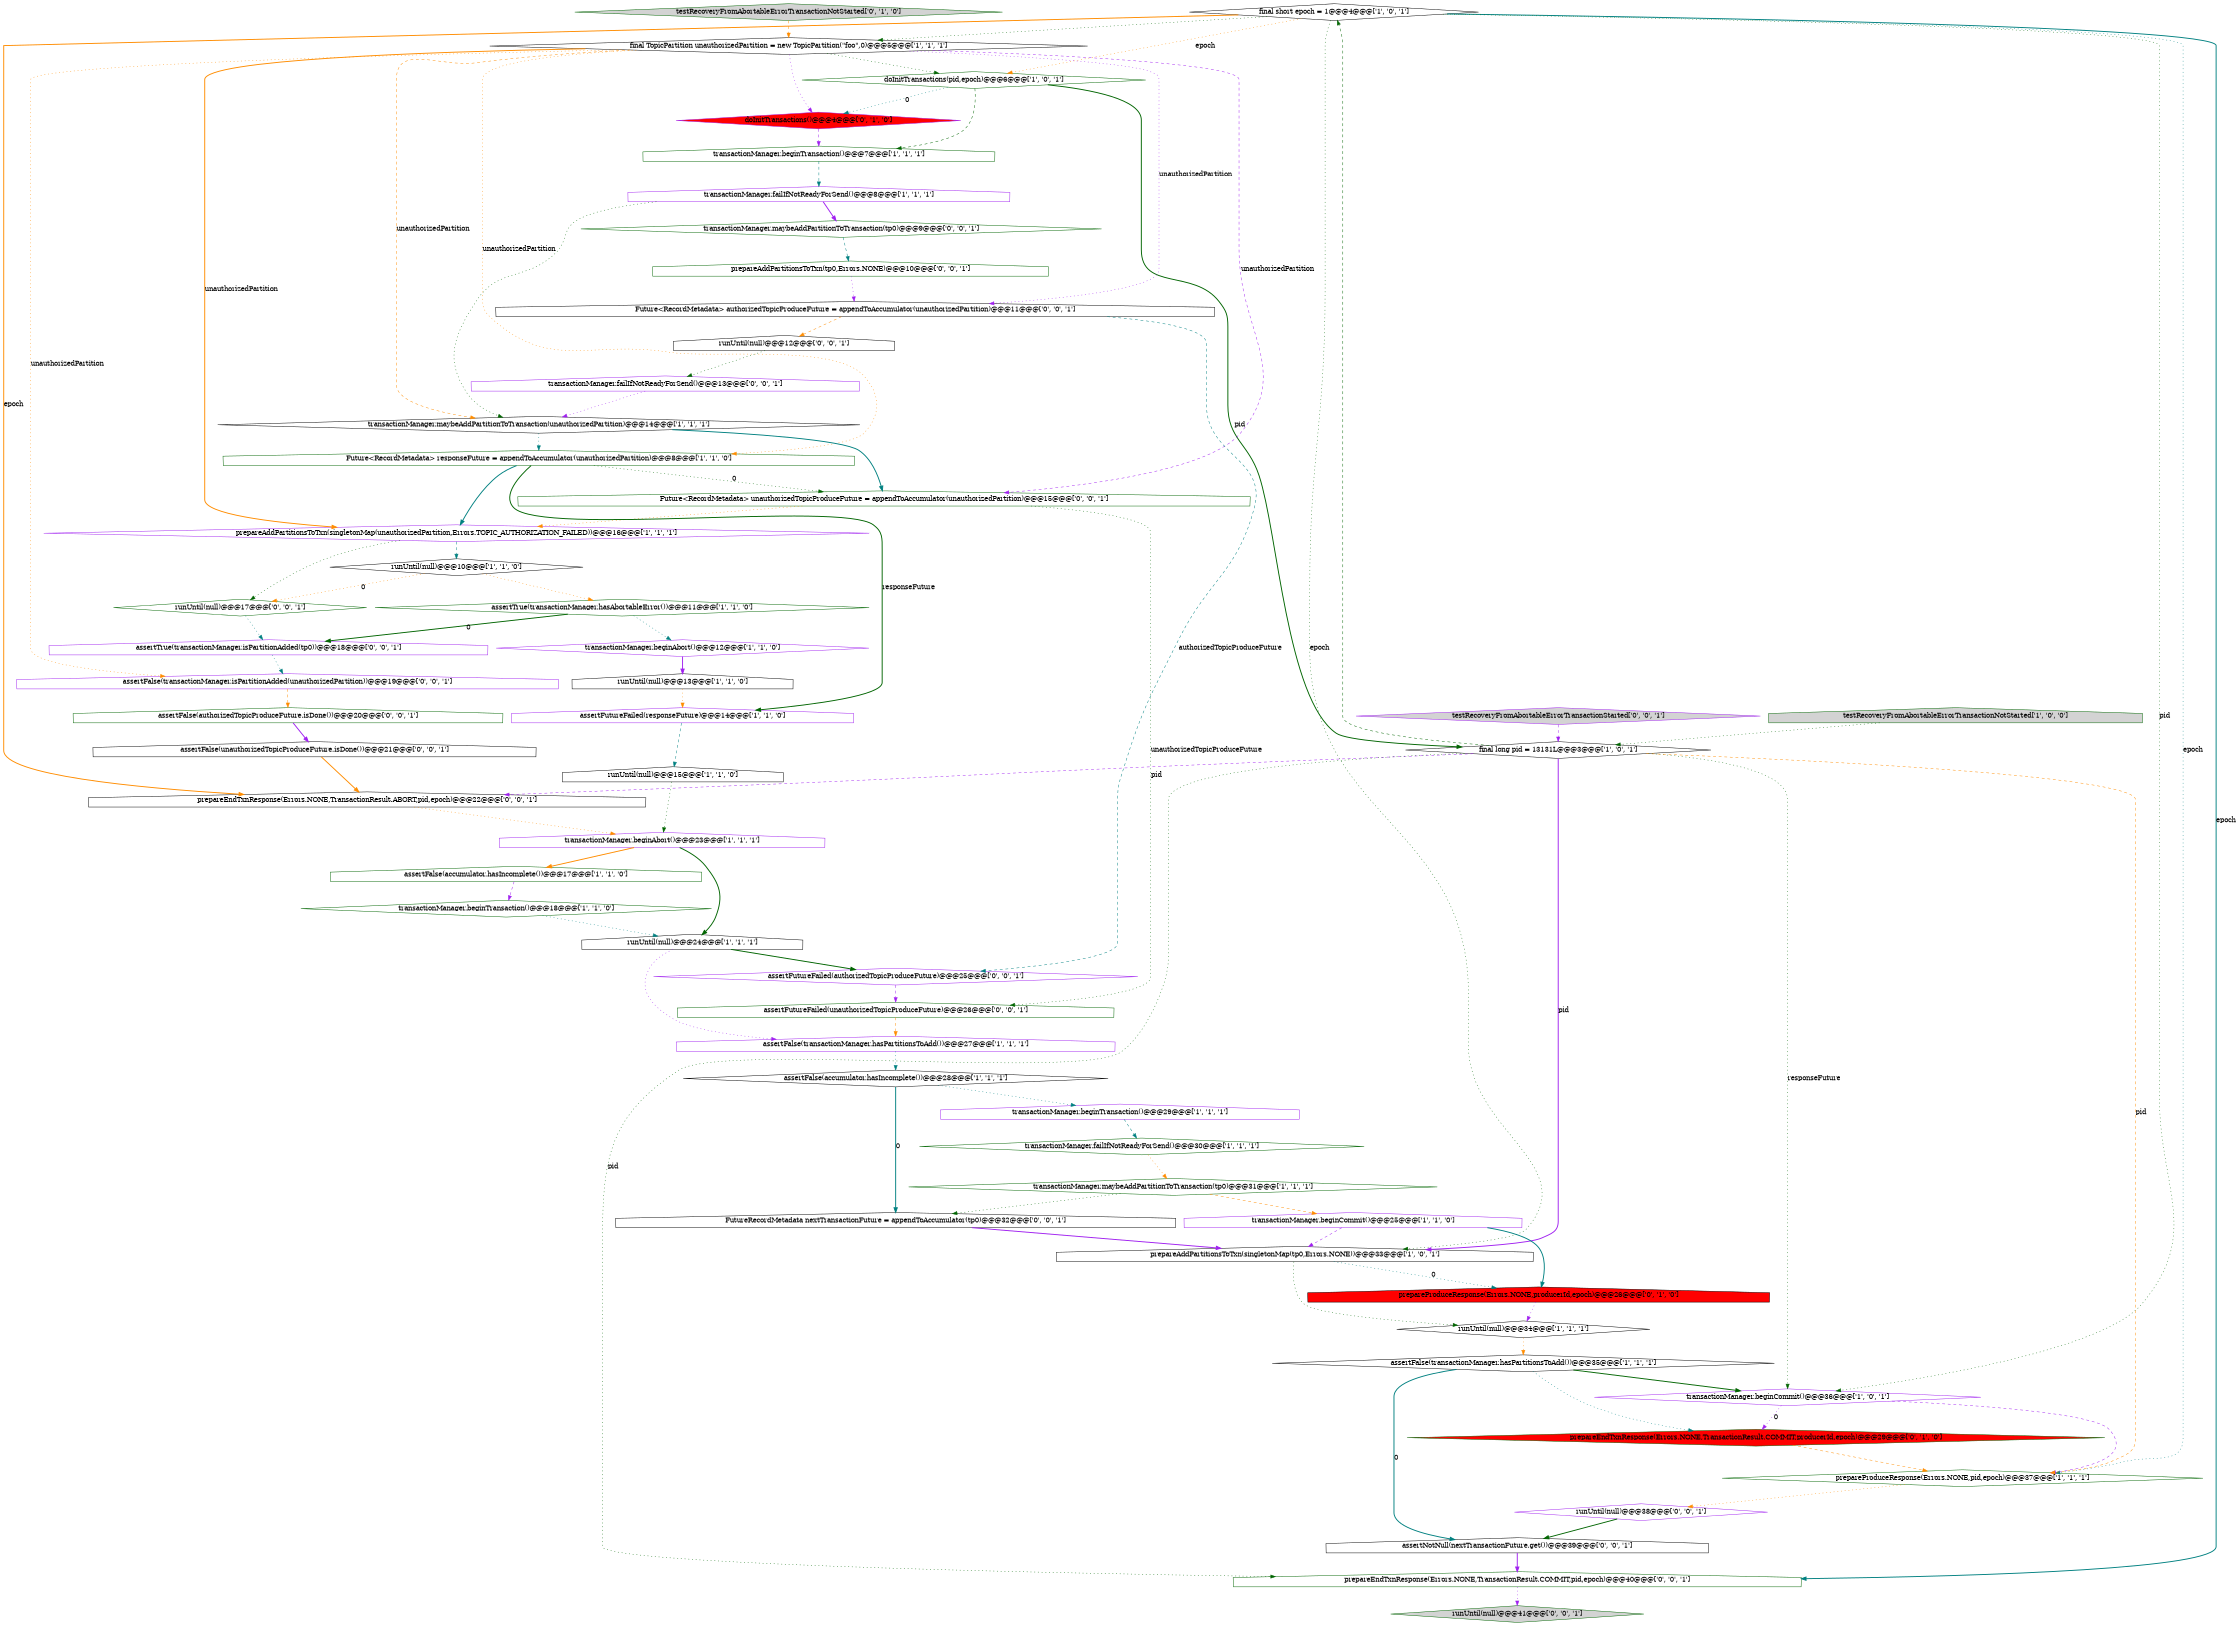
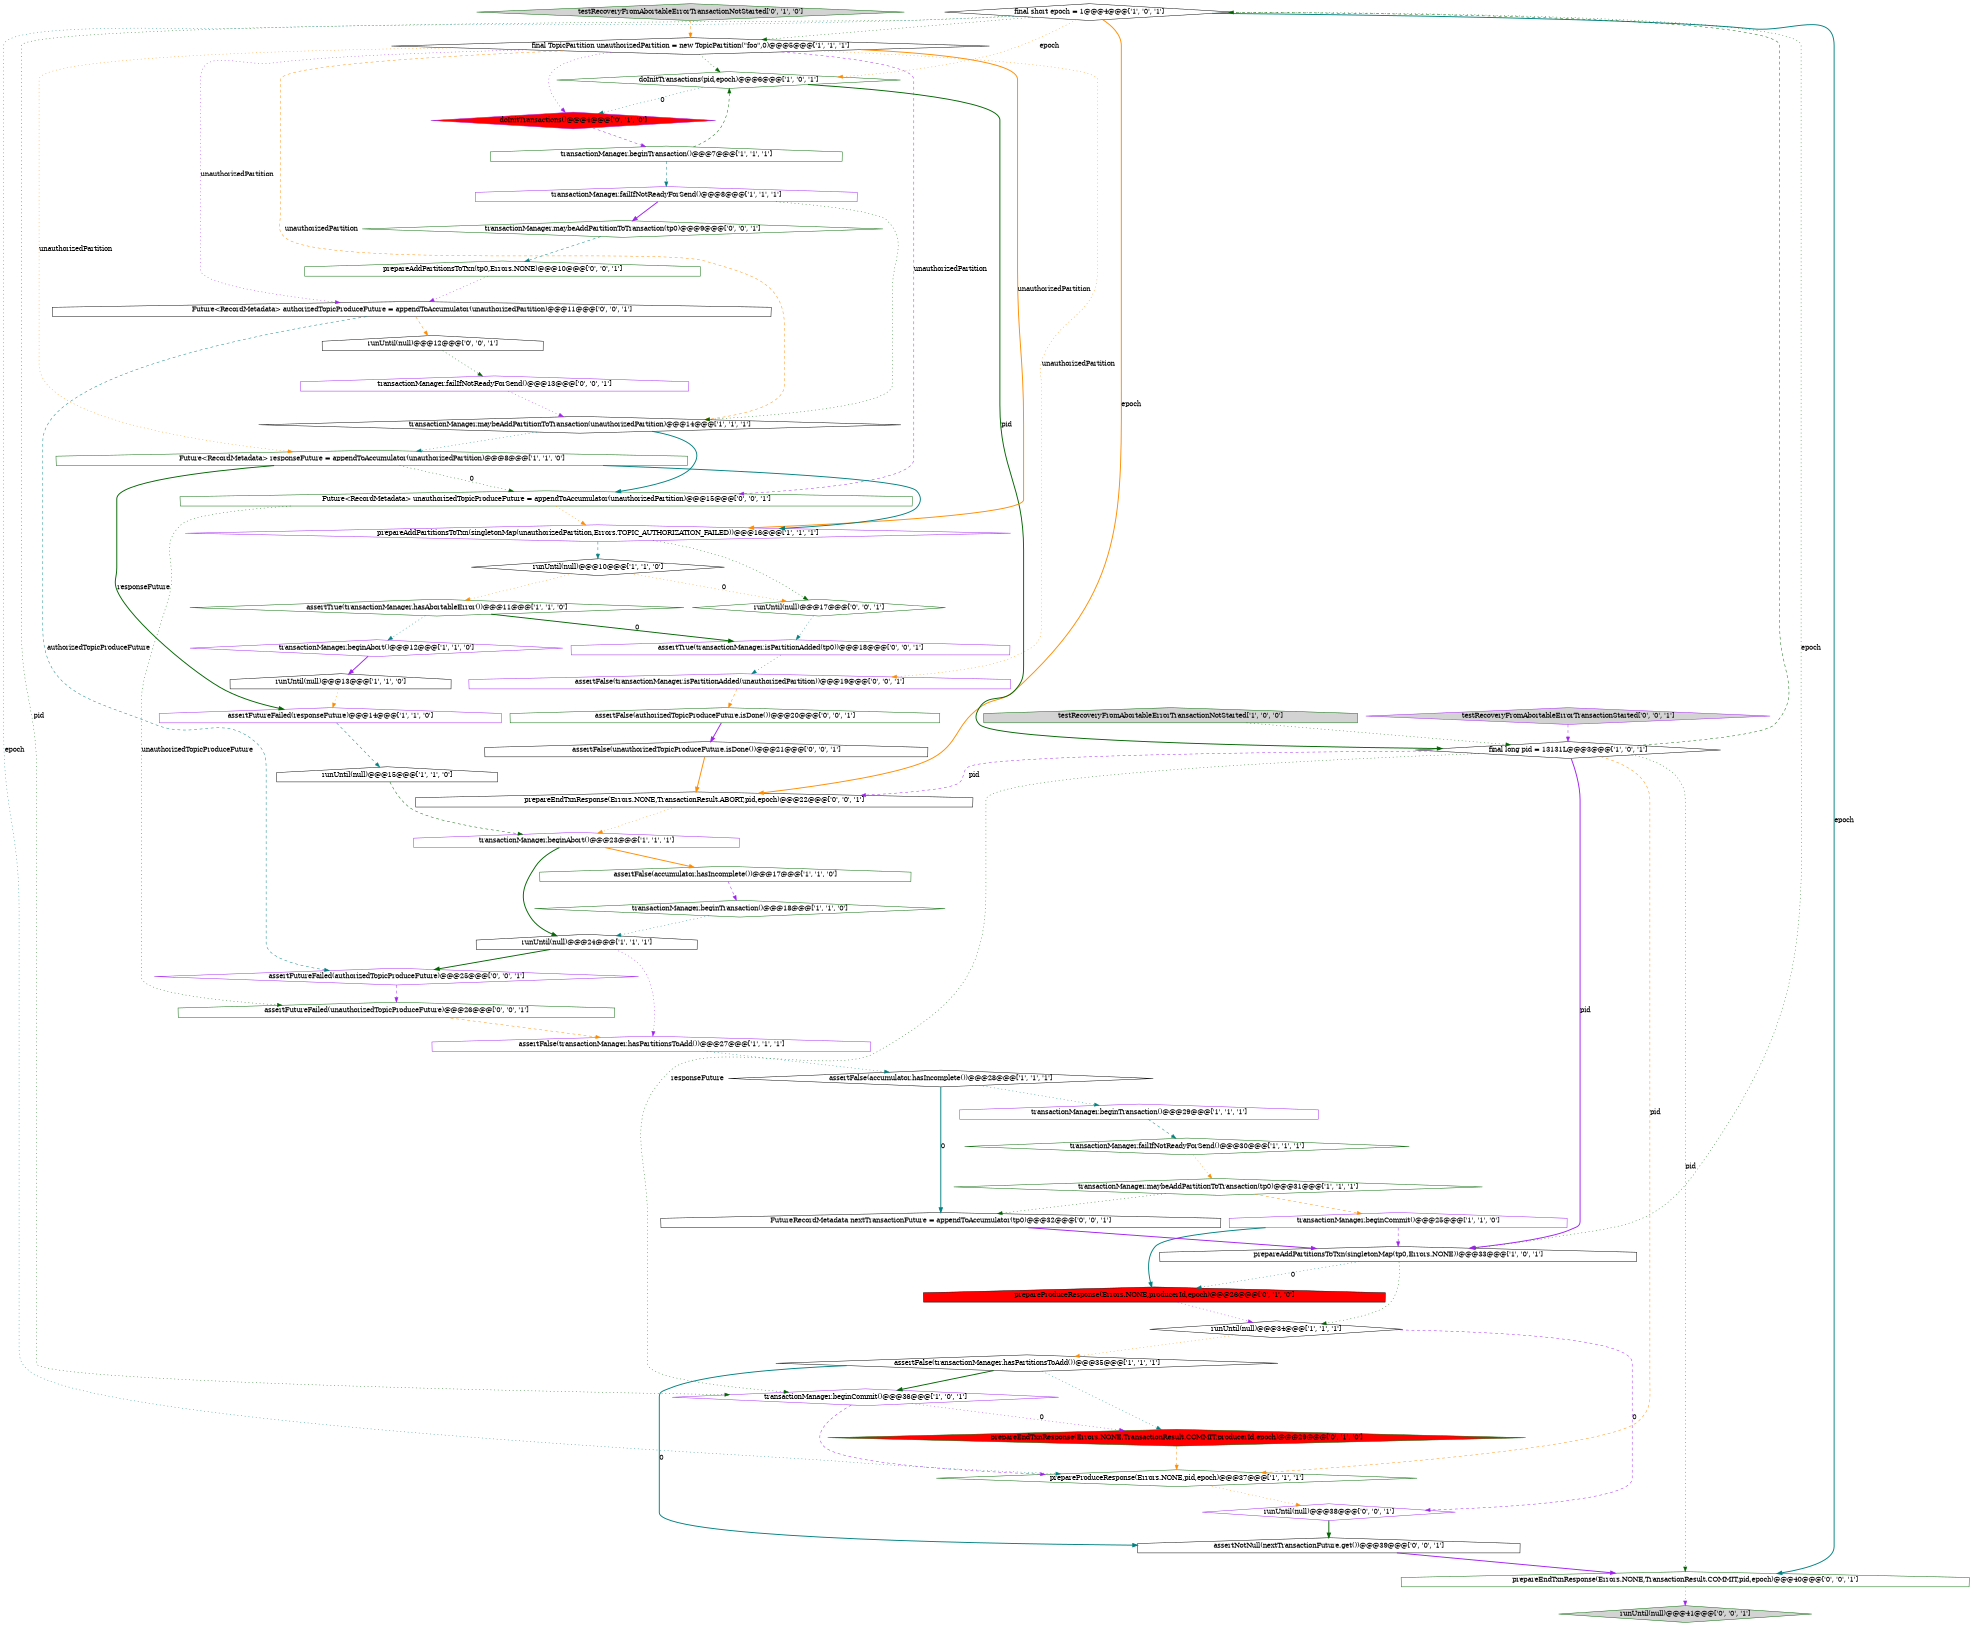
(955, 135) -> (721, 127)
(668, 805) -> (447, 821)
none -> (1632, 1403)
